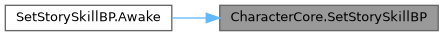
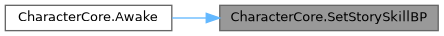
(89, 18) -> (89, 18)
